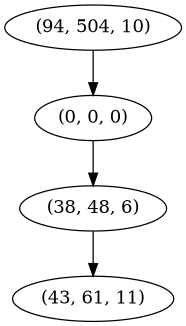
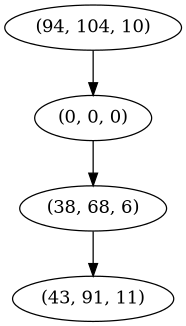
(93, 28) -> (93, 28)
(93, 208) -> (93, 208)
(93, 299) -> (93, 299)
